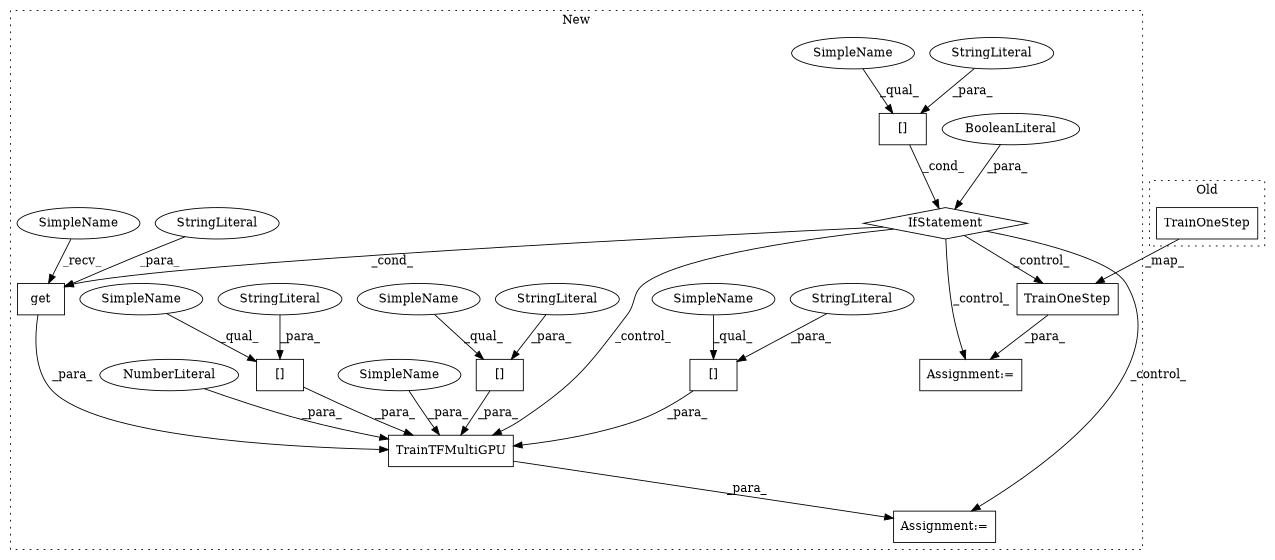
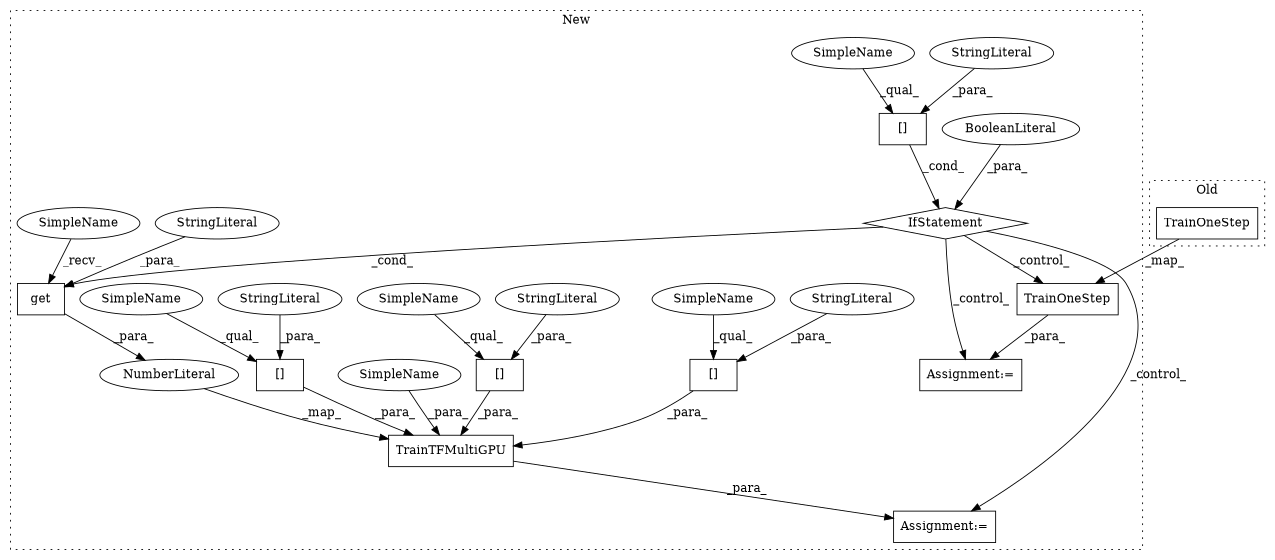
(665, 273) -> none
(322, 413) -> (322, 413)
(172, 433) -> (101, 335)
